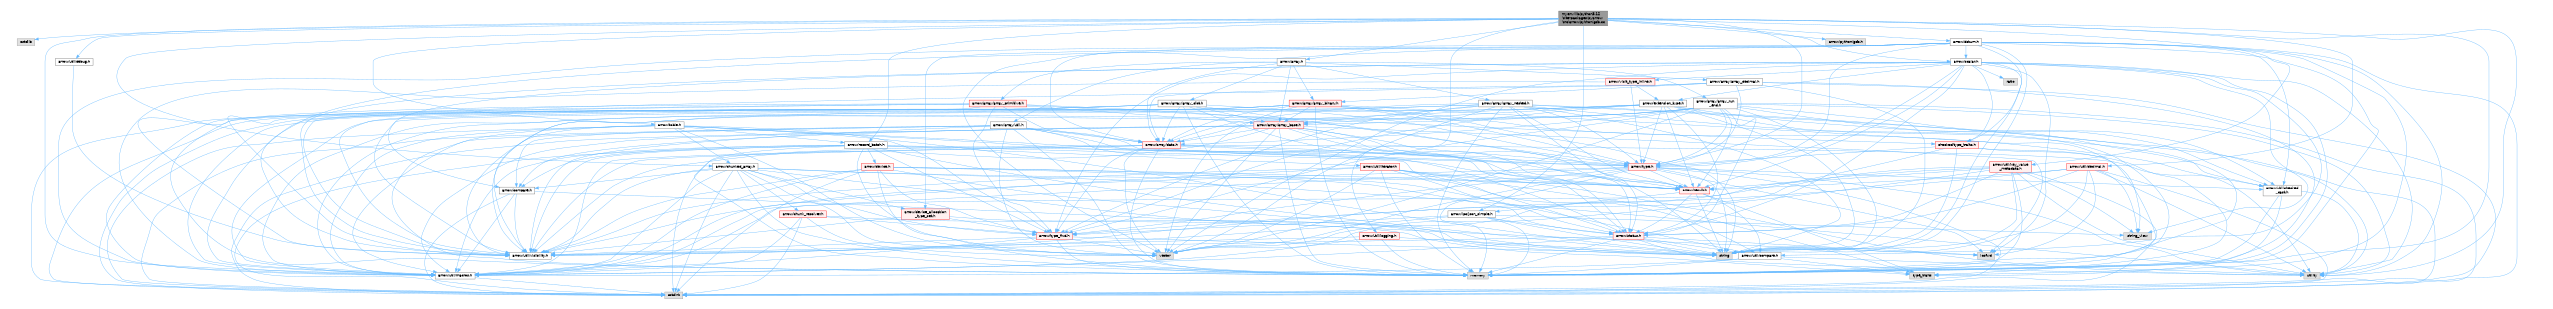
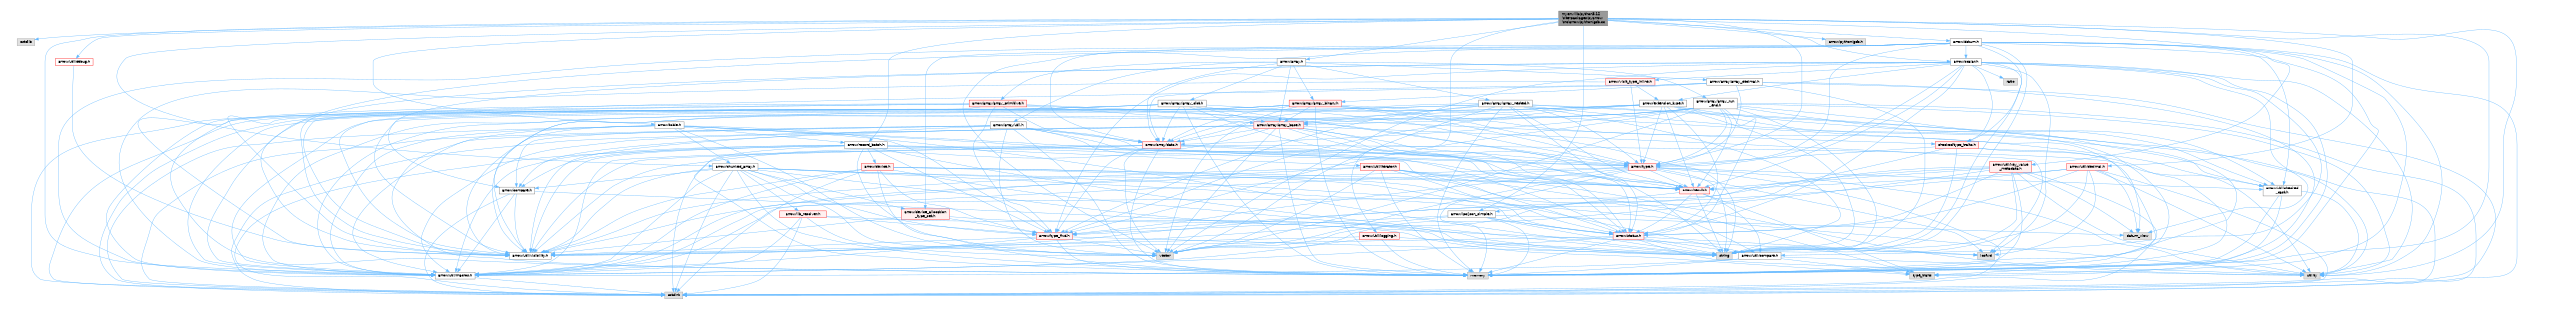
(74, 62) -> (74, 62)
none -> (1208, 190)
(803, 214) -> (803, 214)
(2138, 236) -> (2138, 236)
